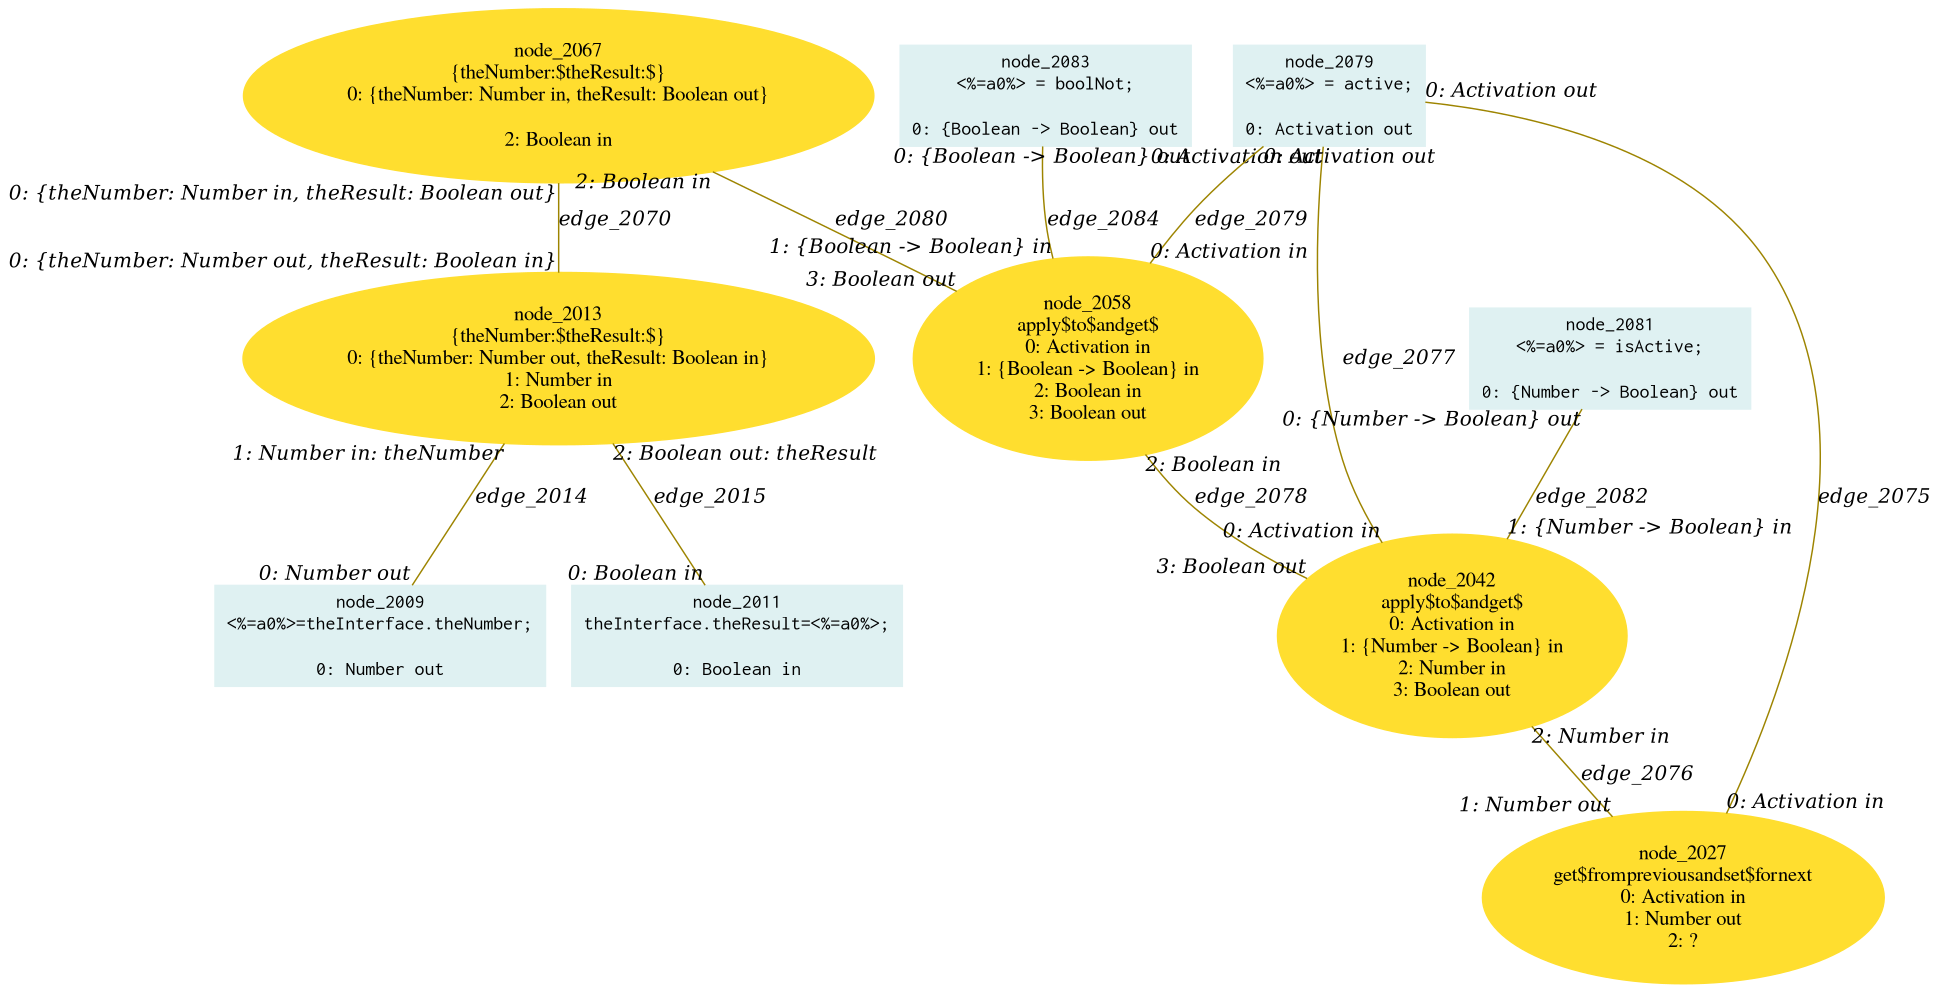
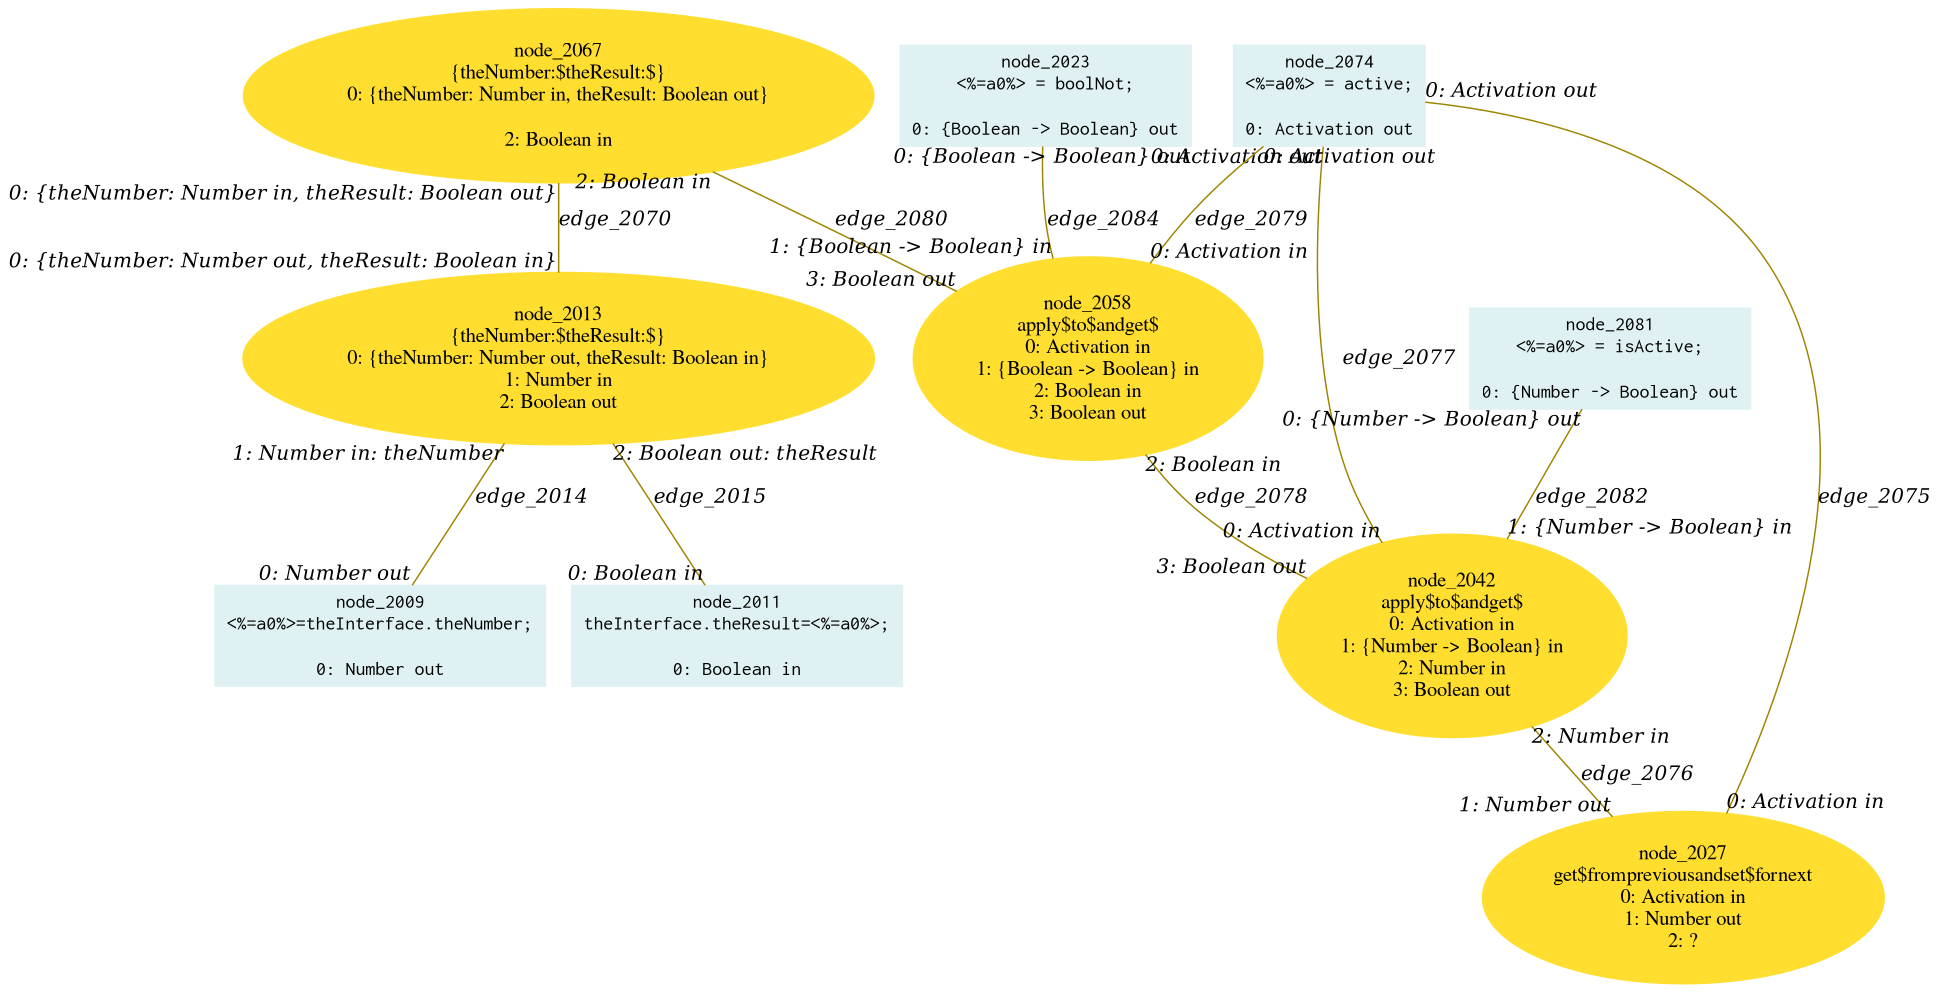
(1046, 96) -> (1046, 96)
(1329, 96) -> (1329, 96)
